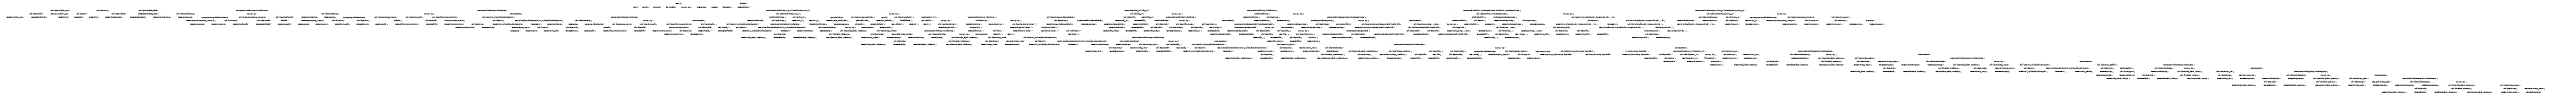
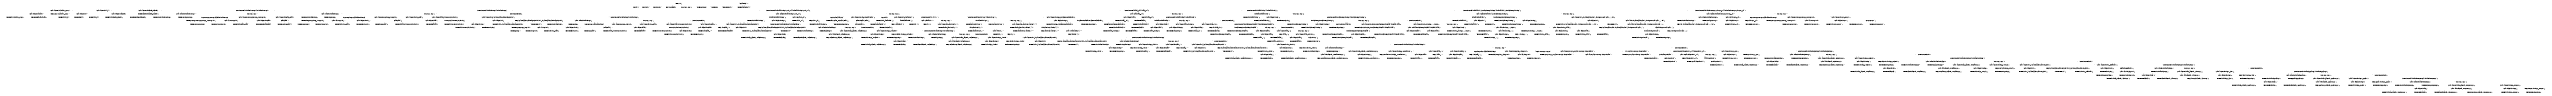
none -> (1774, 58)
